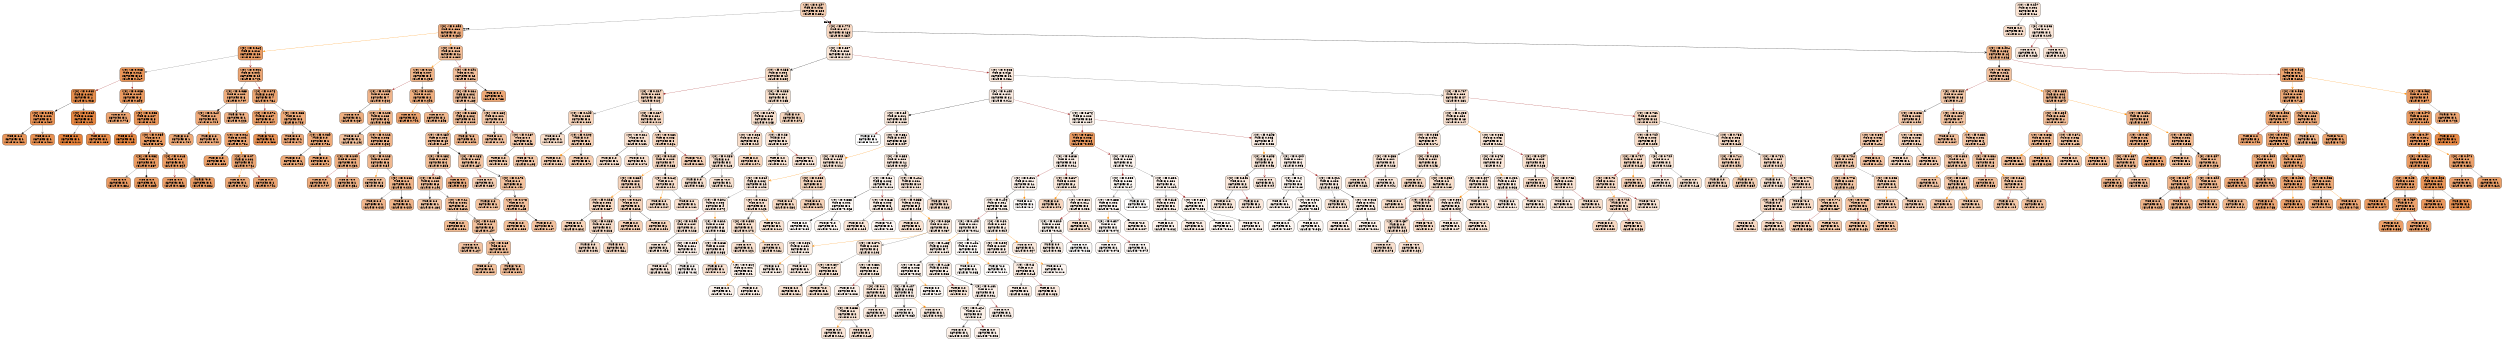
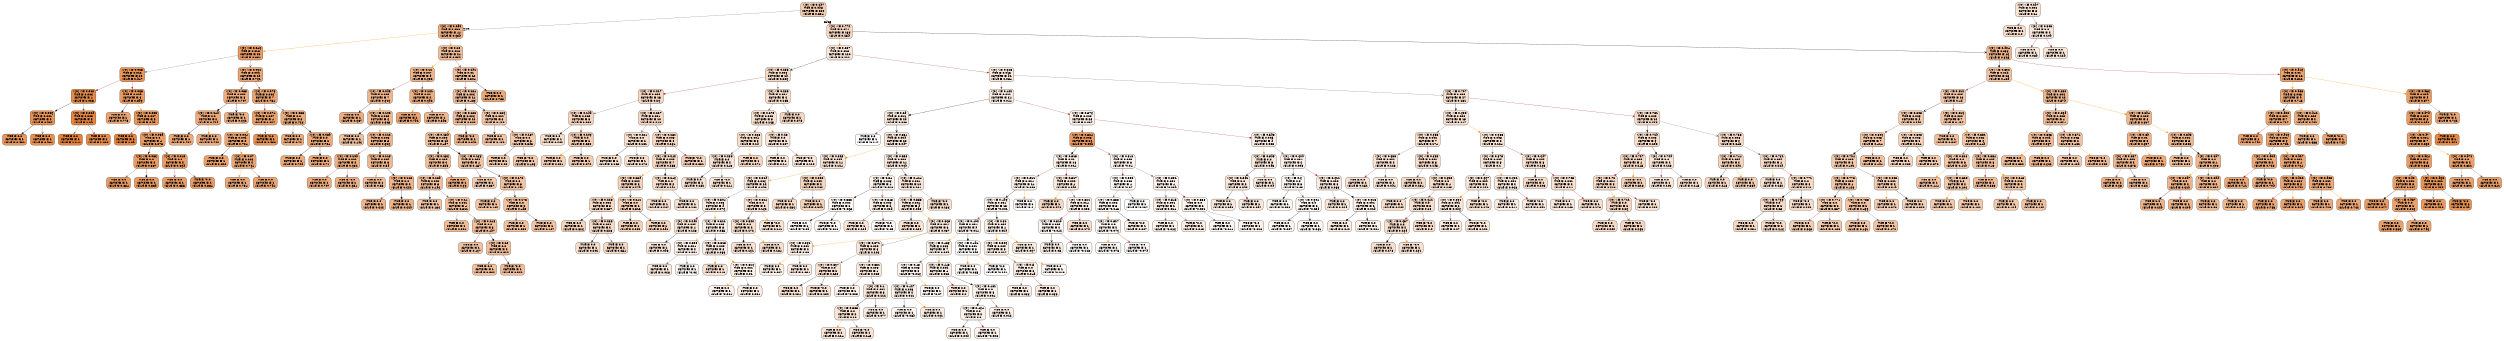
(2292, 96) -> (2292, 96)
